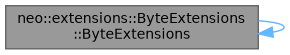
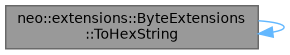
(132, 27) -> (132, 27)
